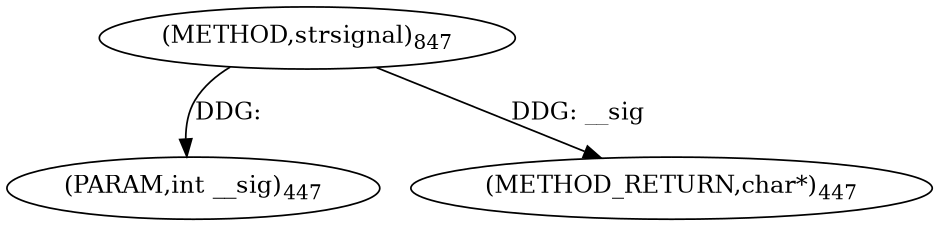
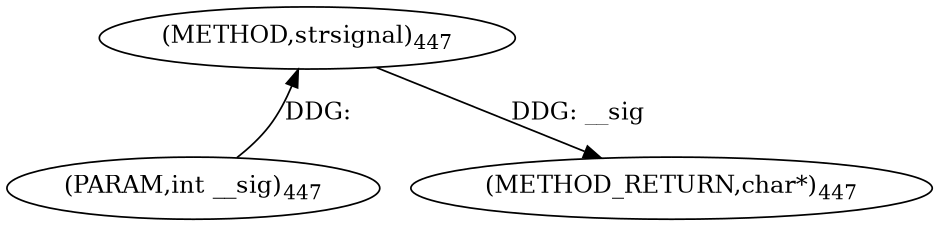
(433, 35) -> (433, 35)
(197, 97) -> (270, 126)
